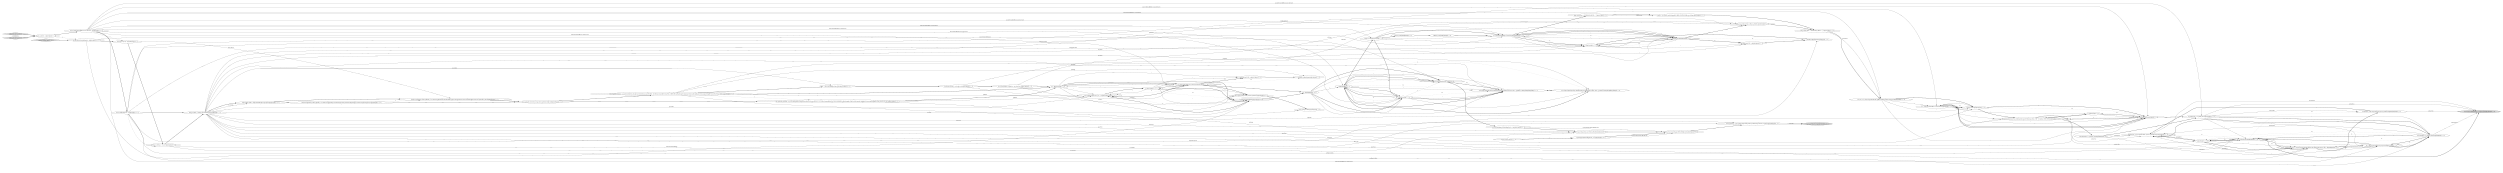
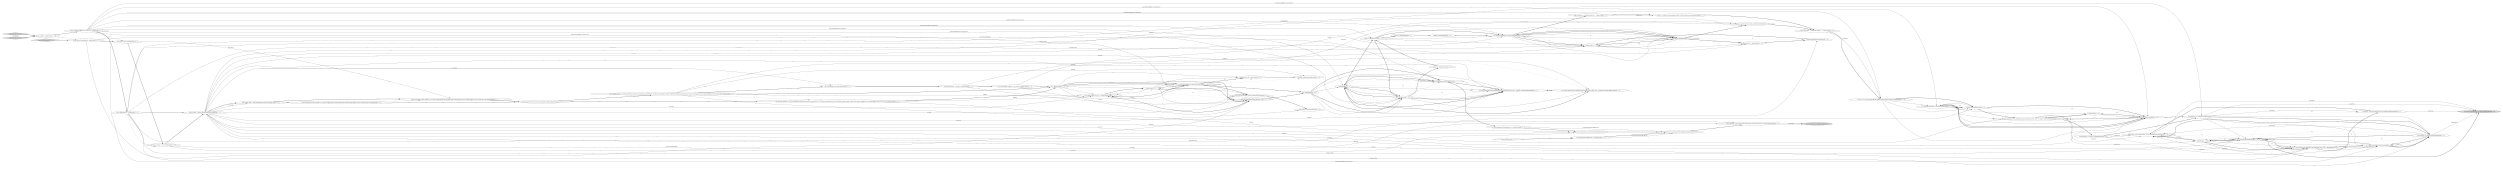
none -> (1442, 67)
